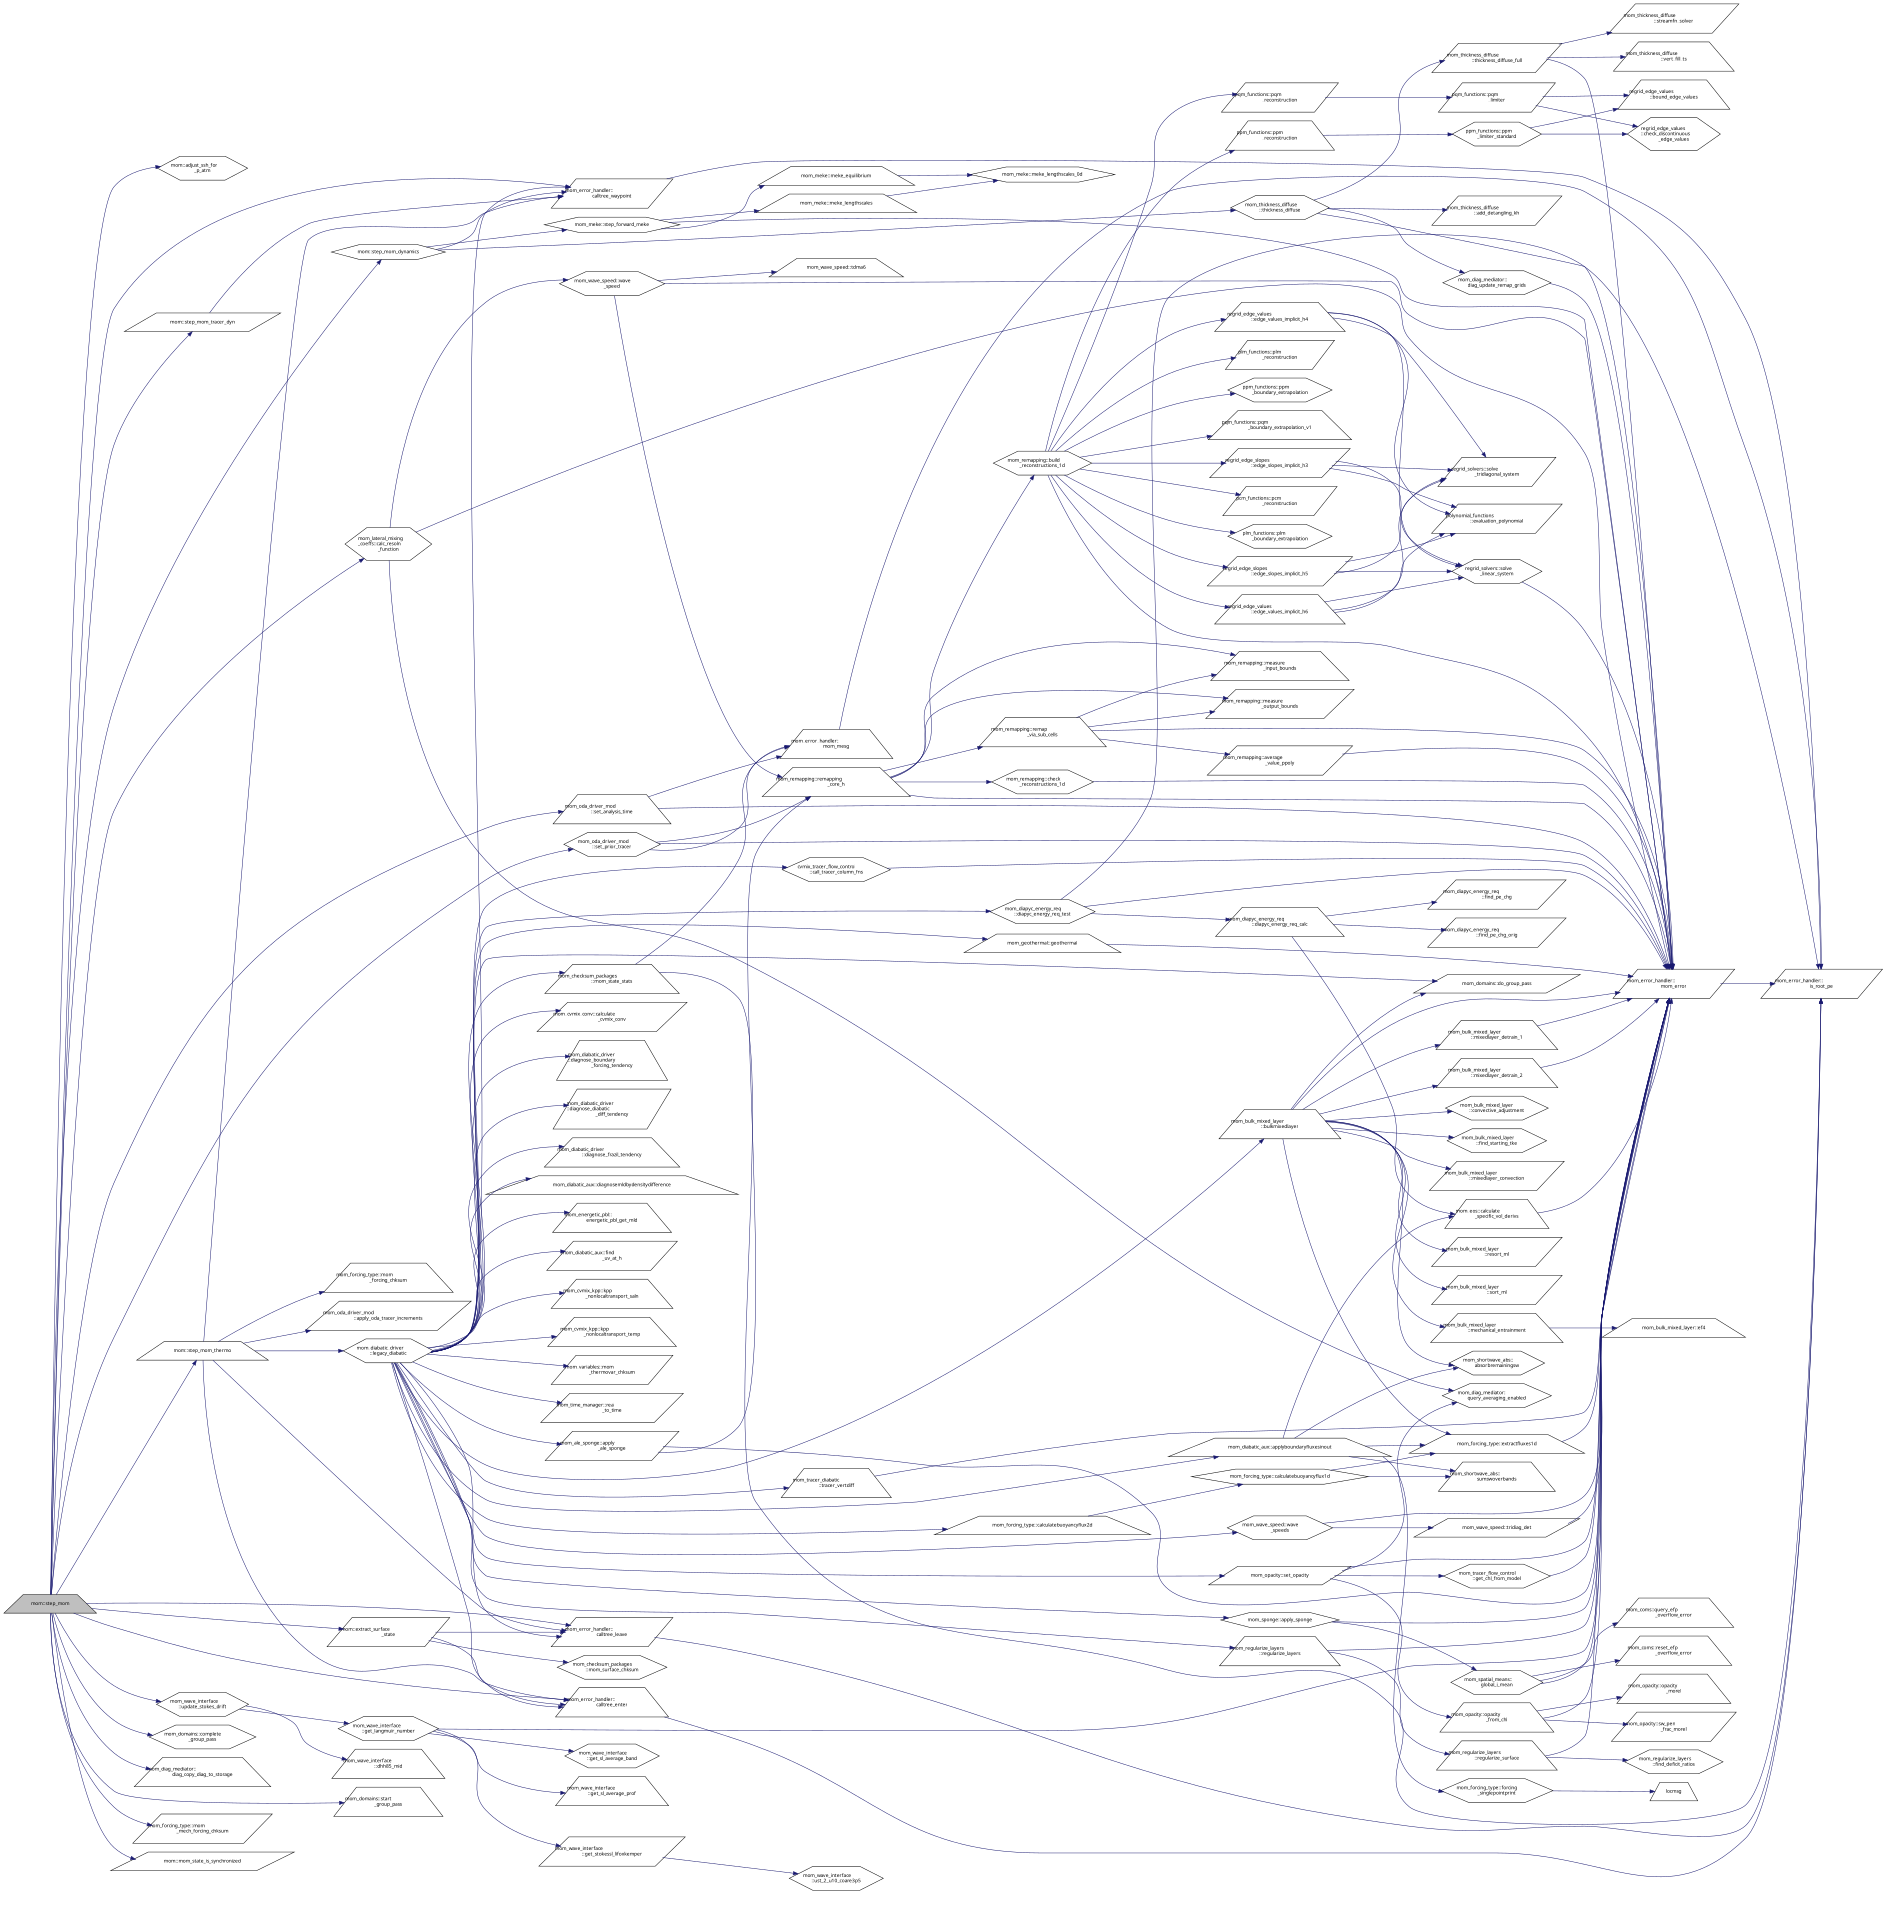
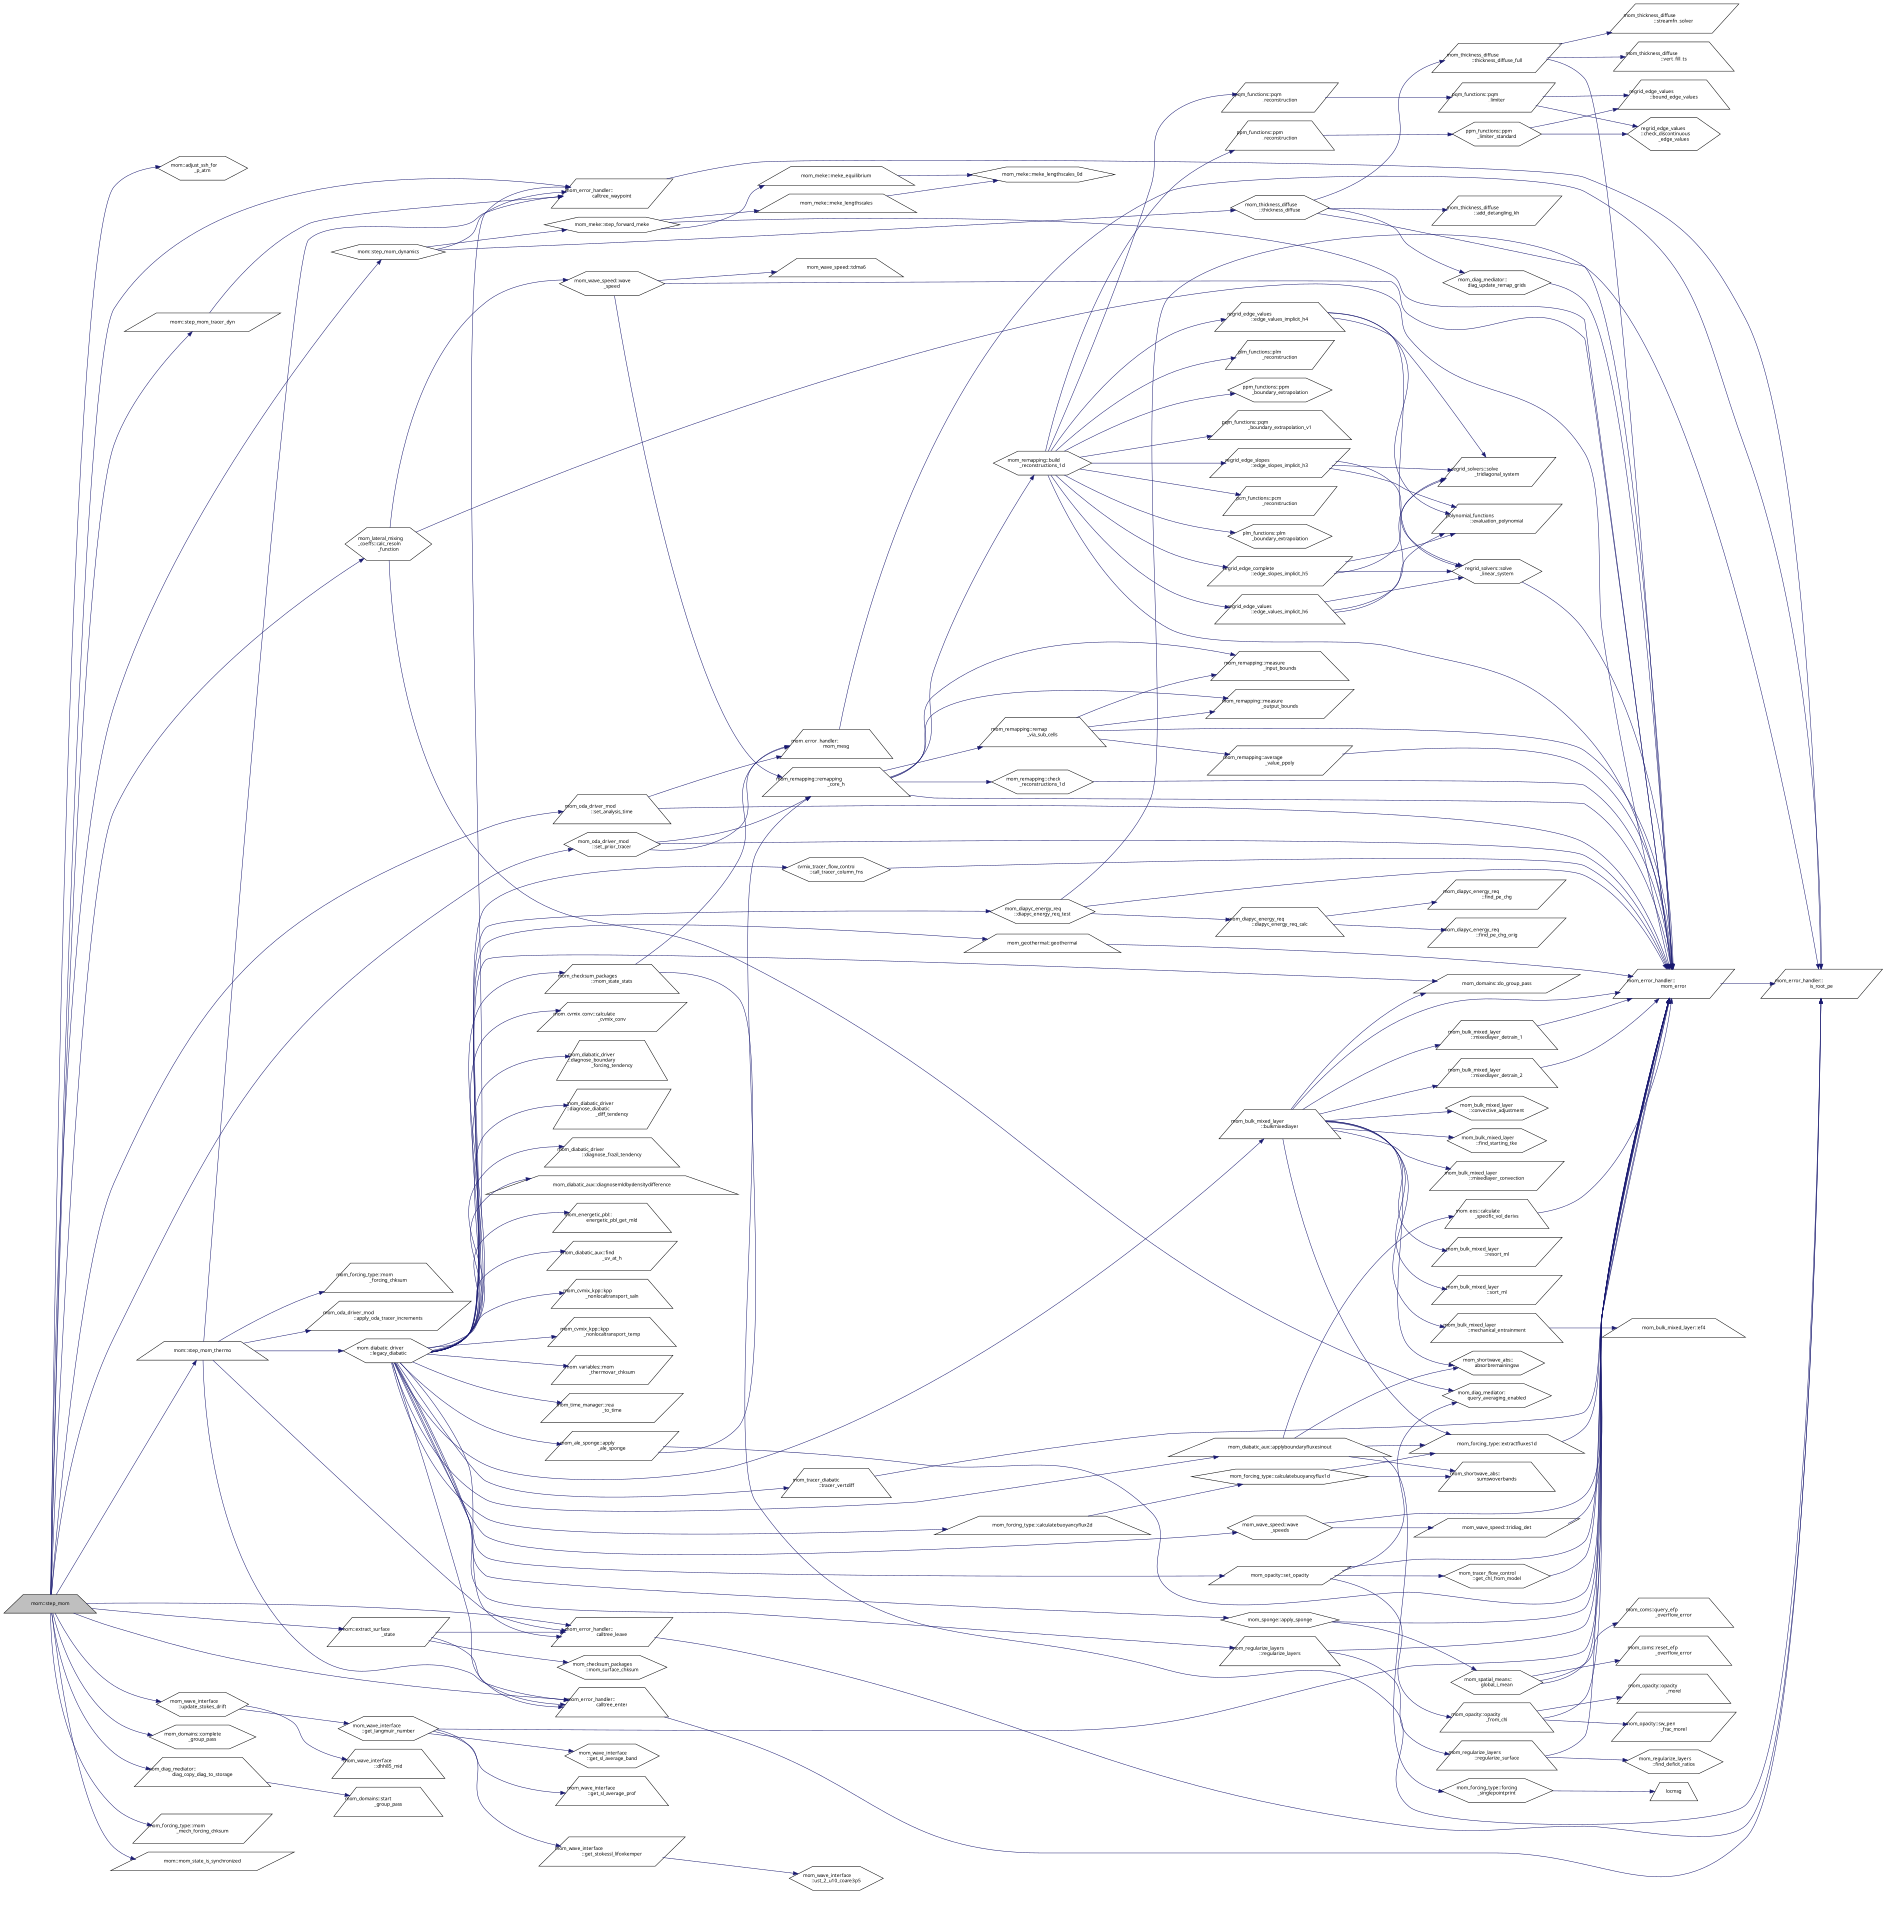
(1280, 571) -> (1280, 571)
(1381, 1079) -> none
(129, 1796) -> (306, 1789)
